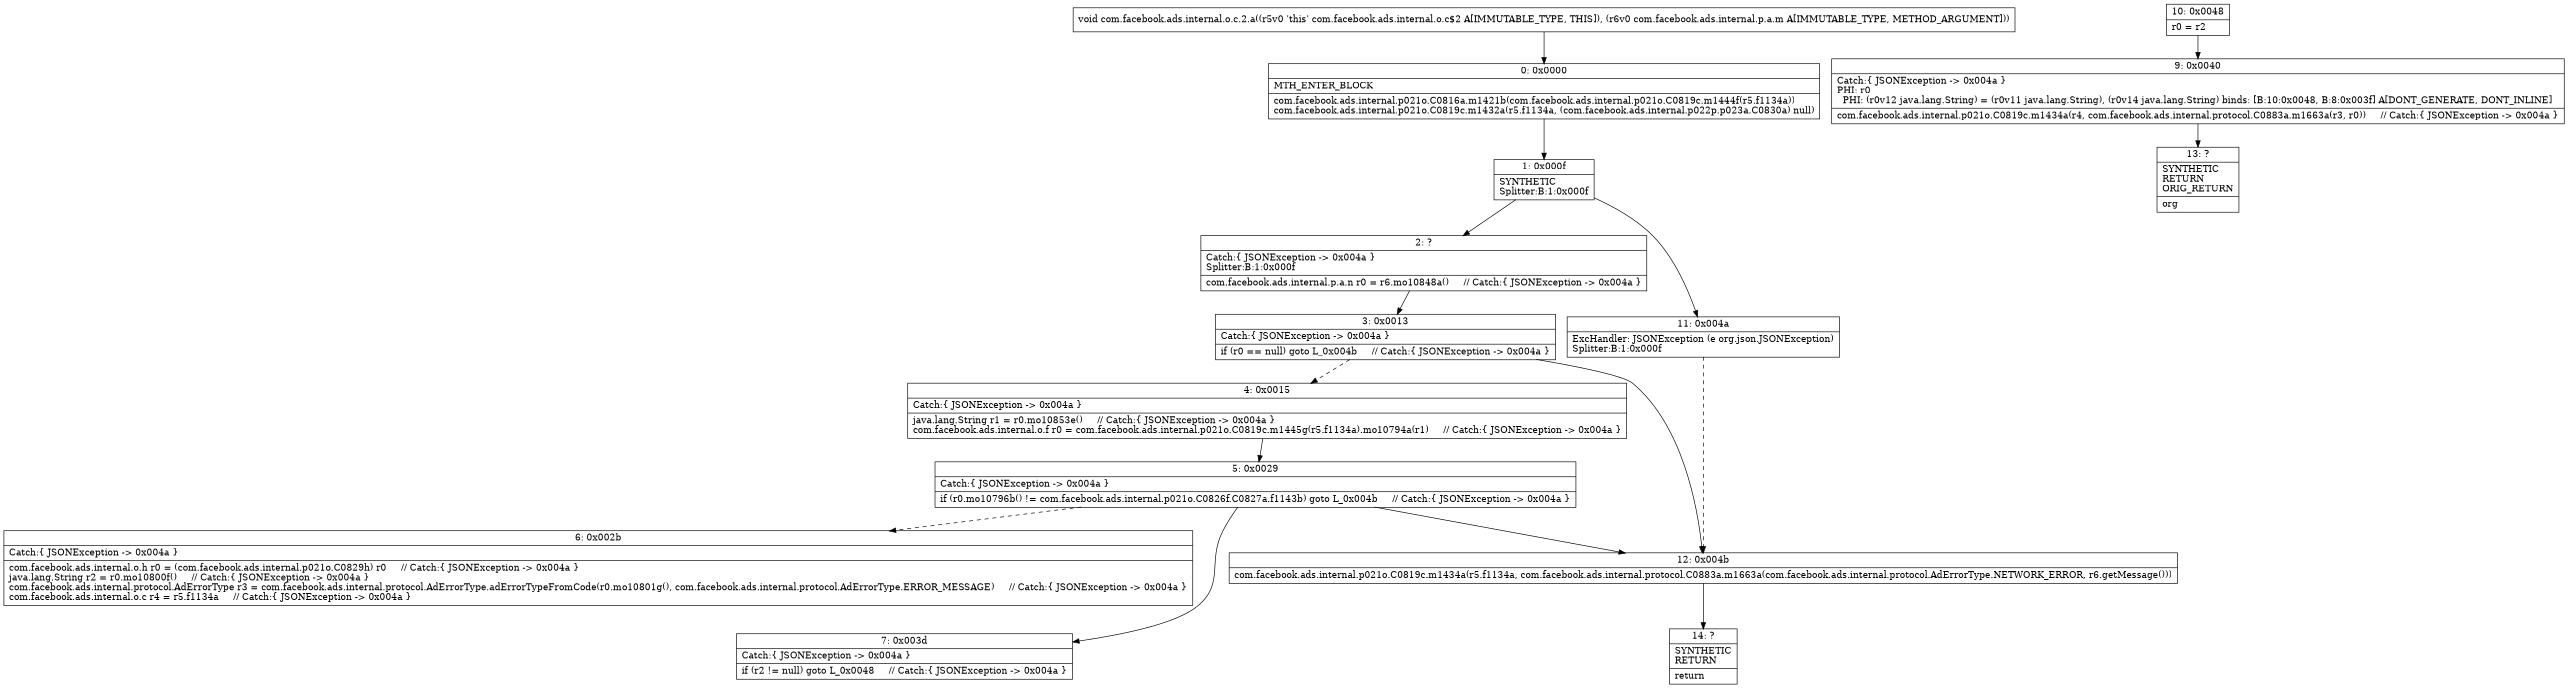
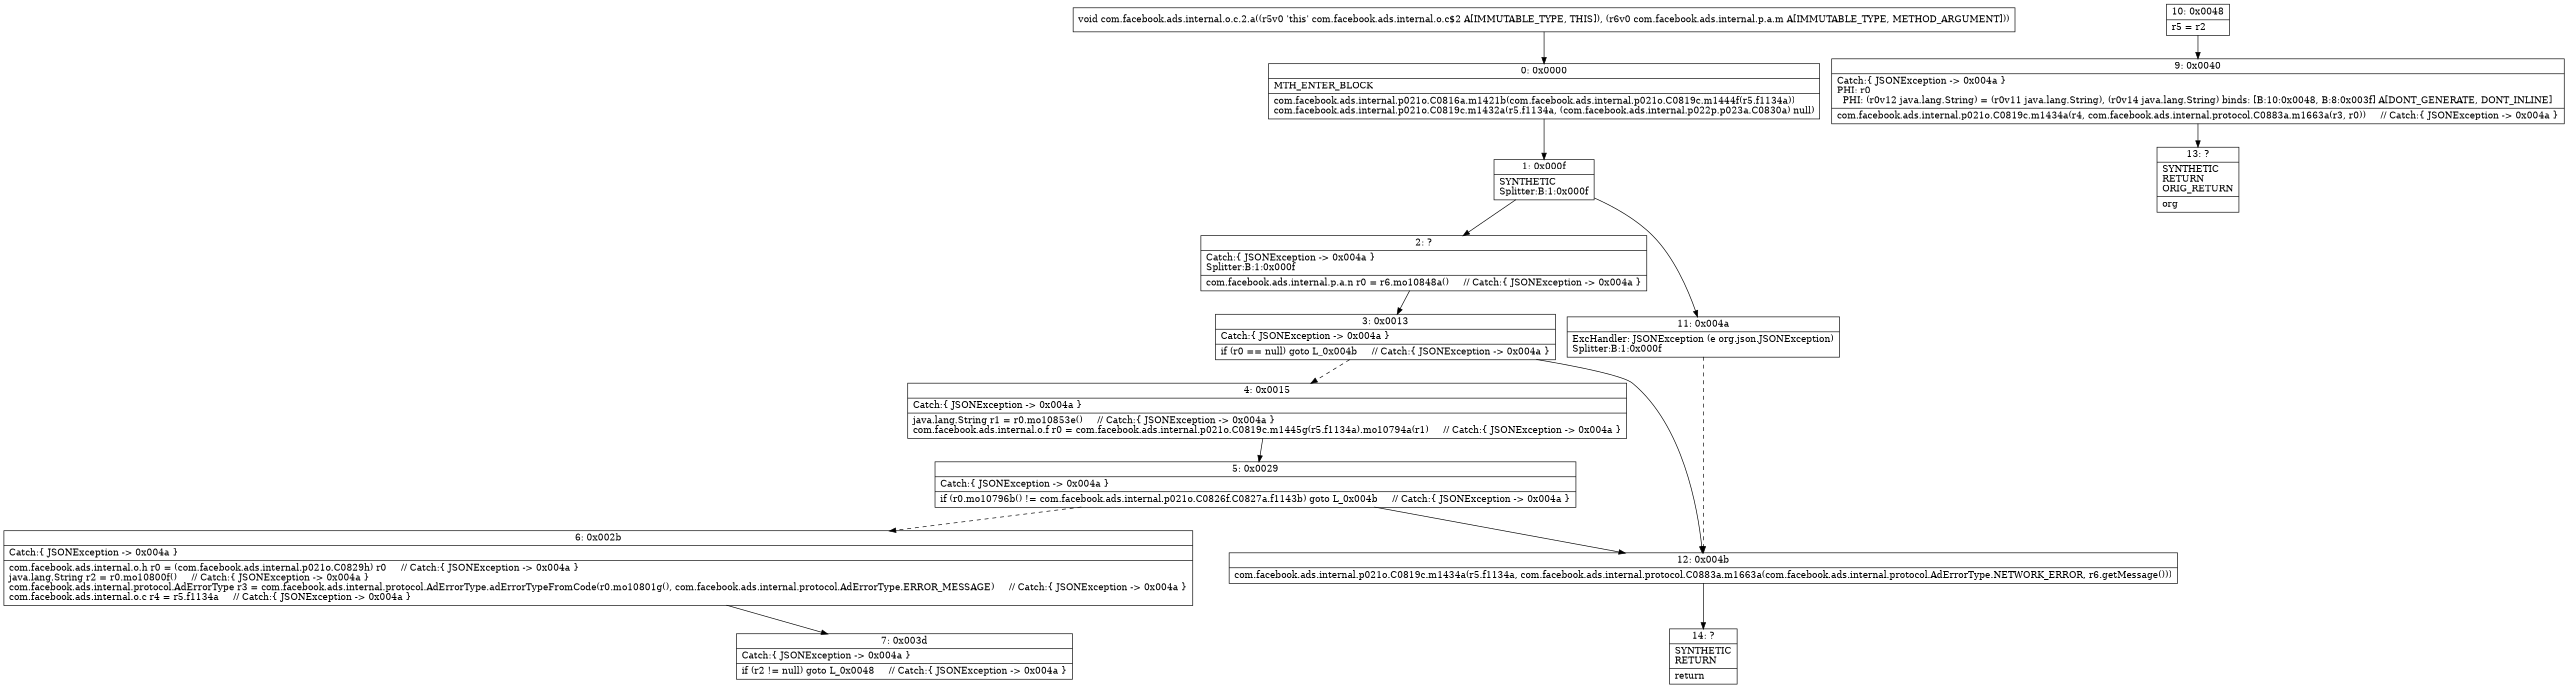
(2189, 27) -> (2189, 27)
(1192, 610) -> (774, 619)
